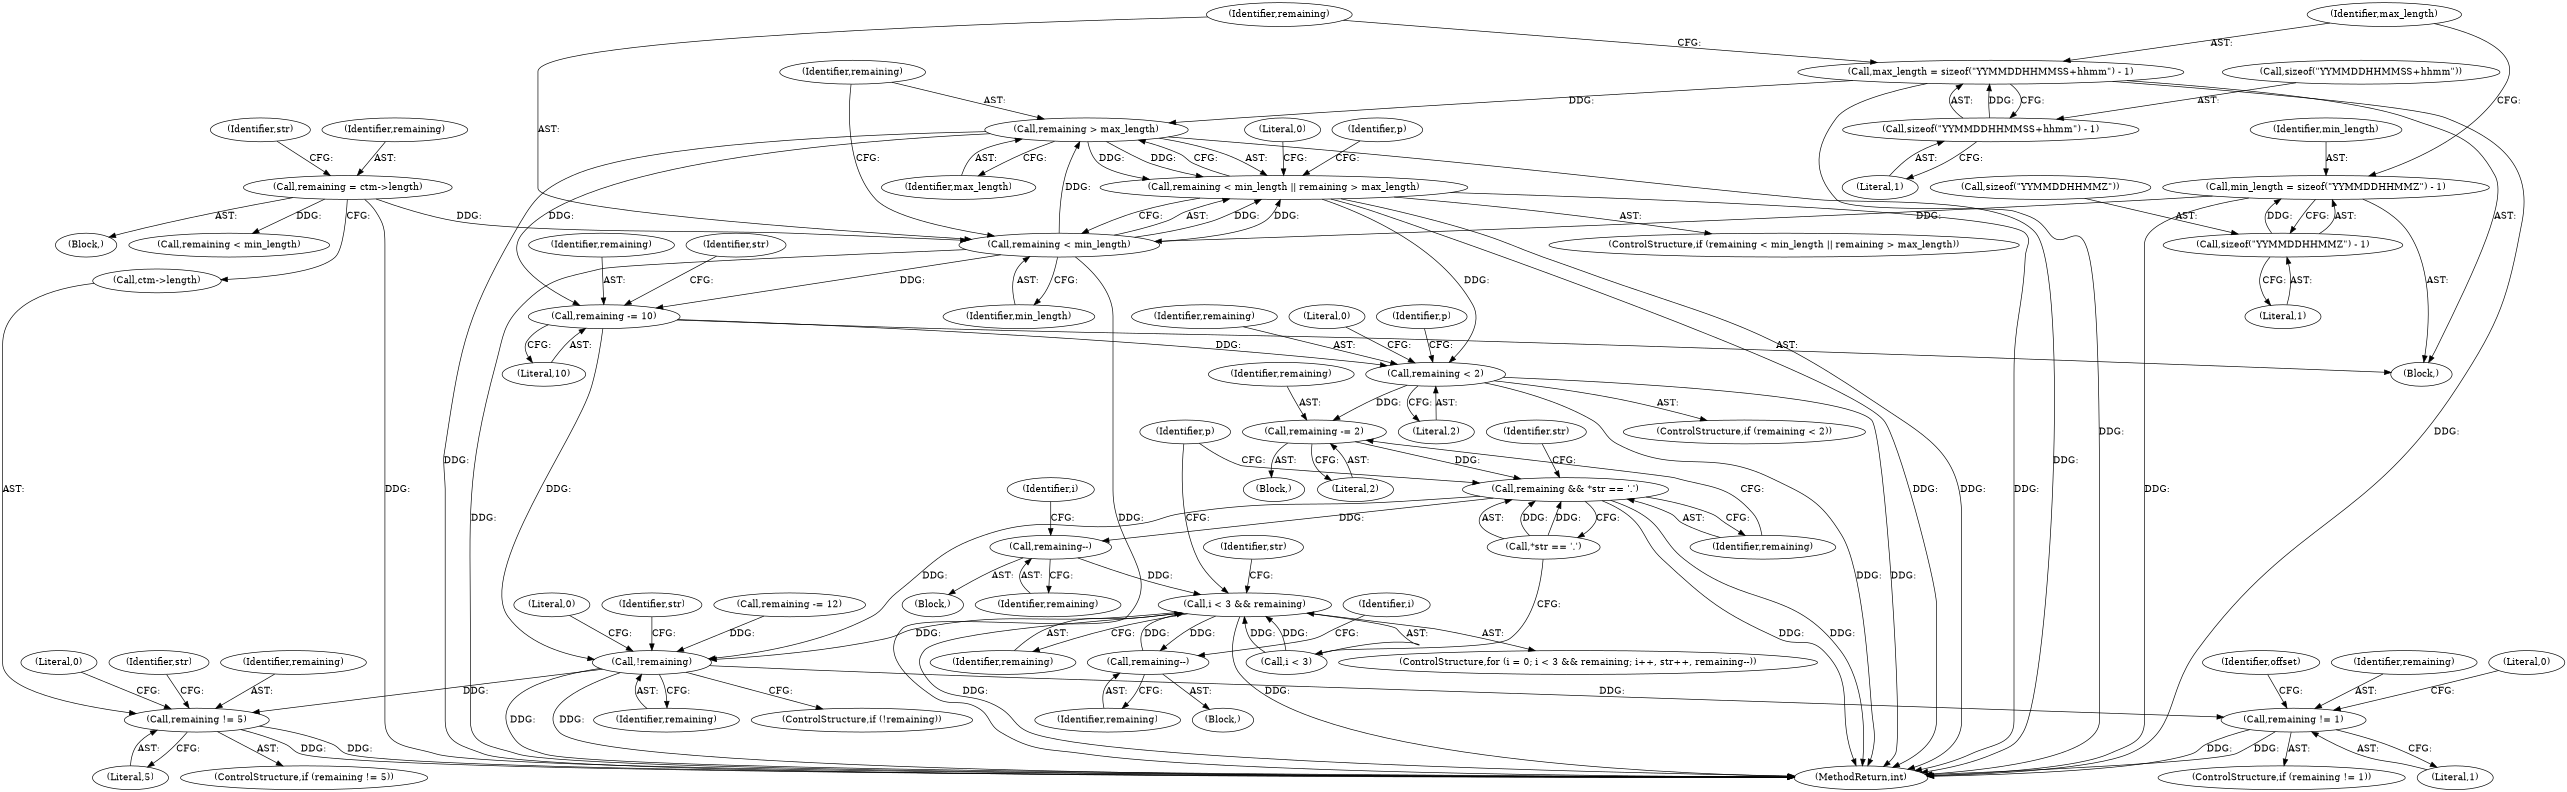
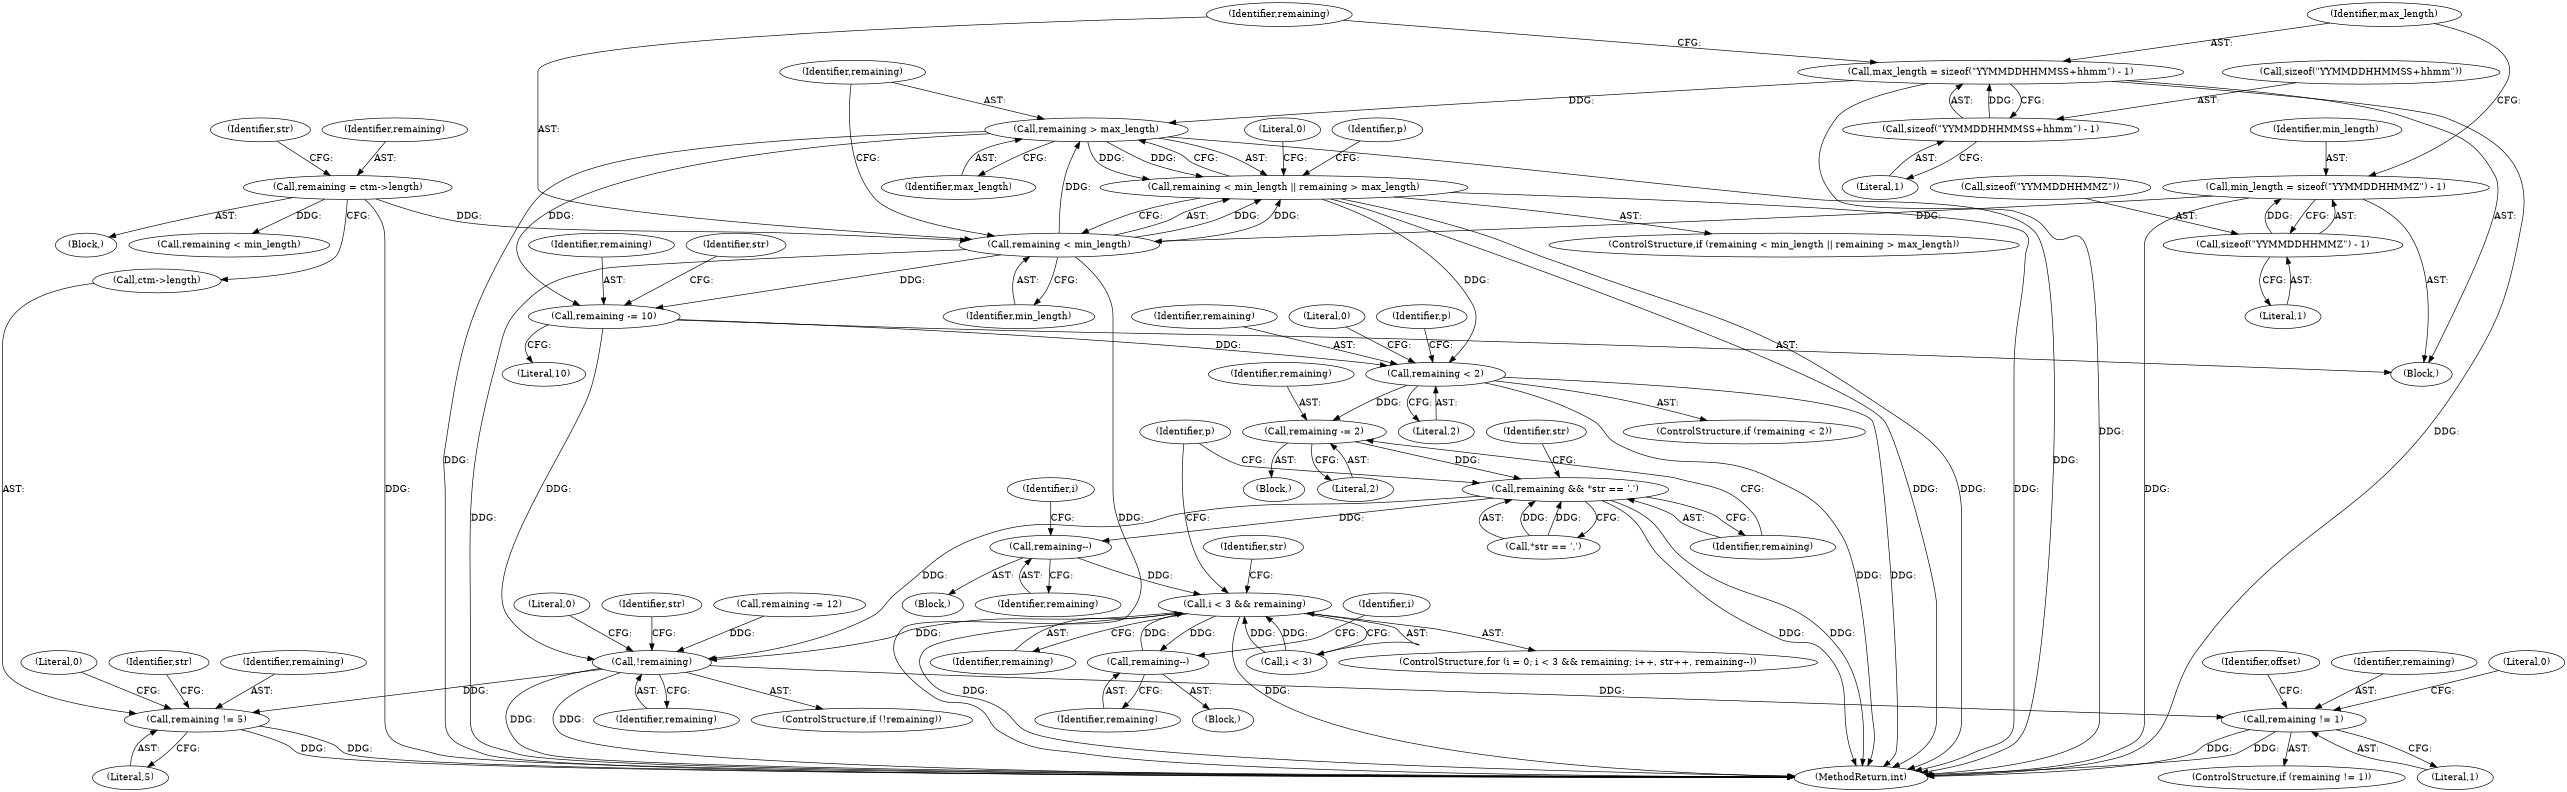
(564, 346) -> none
(1460, 646) -> (1361, 626)
(782, 691) -> (782, 691)
(304, 778) -> none
